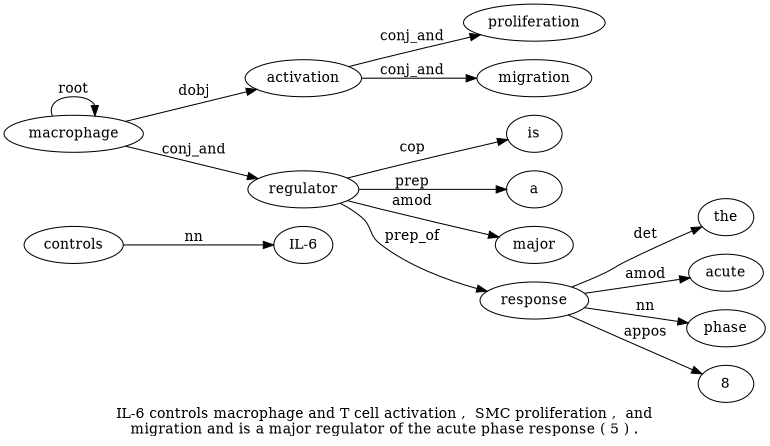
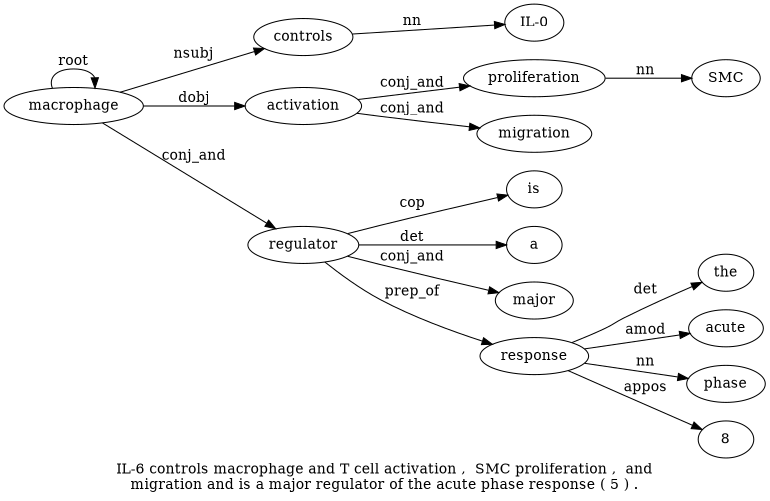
none -> (187, 72)
none -> (726, 78)
(412, 182) -> (412, 237)
(412, 201) -> (412, 257)
(303, 245) -> (534, 23)
